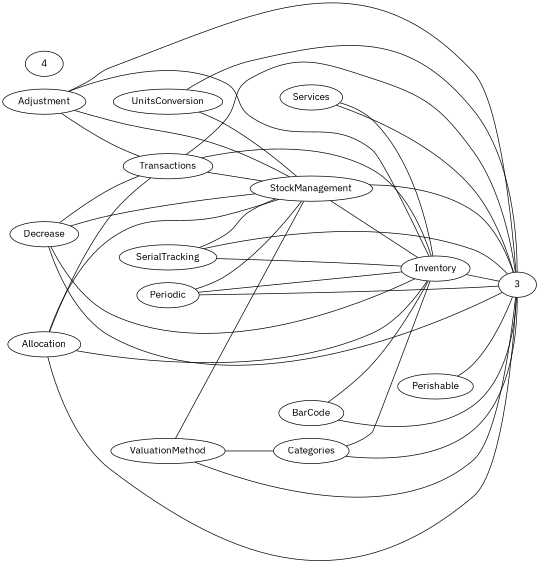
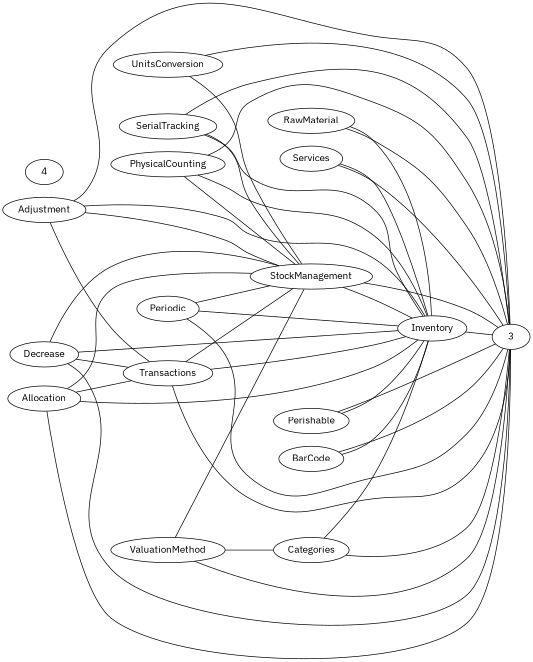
none -> (311, 121)
none -> (168, 164)
none -> (389, 384)
